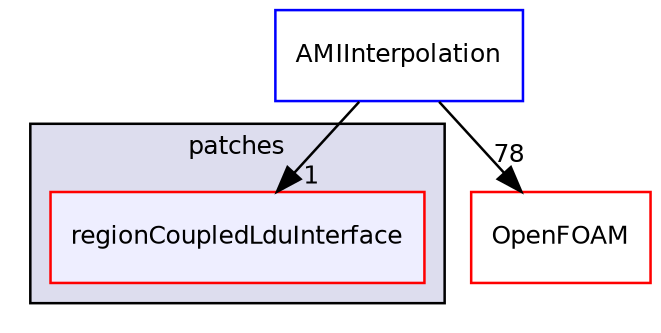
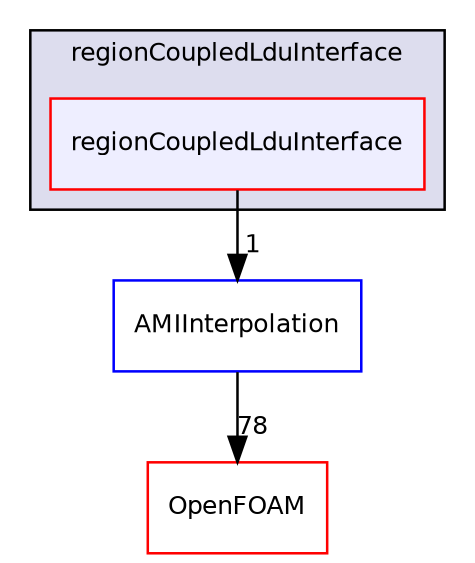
(325, 139) -> (237, 226)
(237, 148) -> (237, 54)
